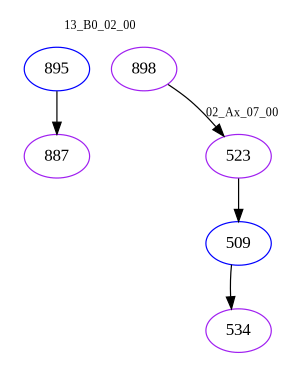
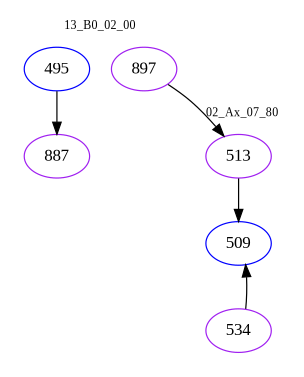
(57, 69) -> (57, 69)
(144, 69) -> (144, 69)
(243, 113) -> (243, 113)
(239, 156) -> (239, 156)
(230, 281) -> (247, 293)
